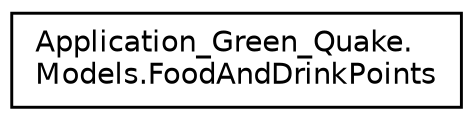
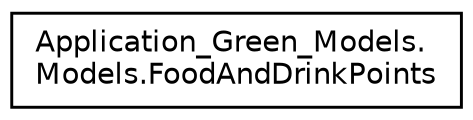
(237, 60) -> (237, 60)
